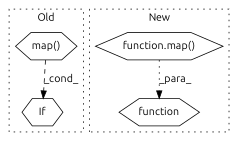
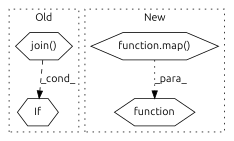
(46, 46) -> (44, 46)
